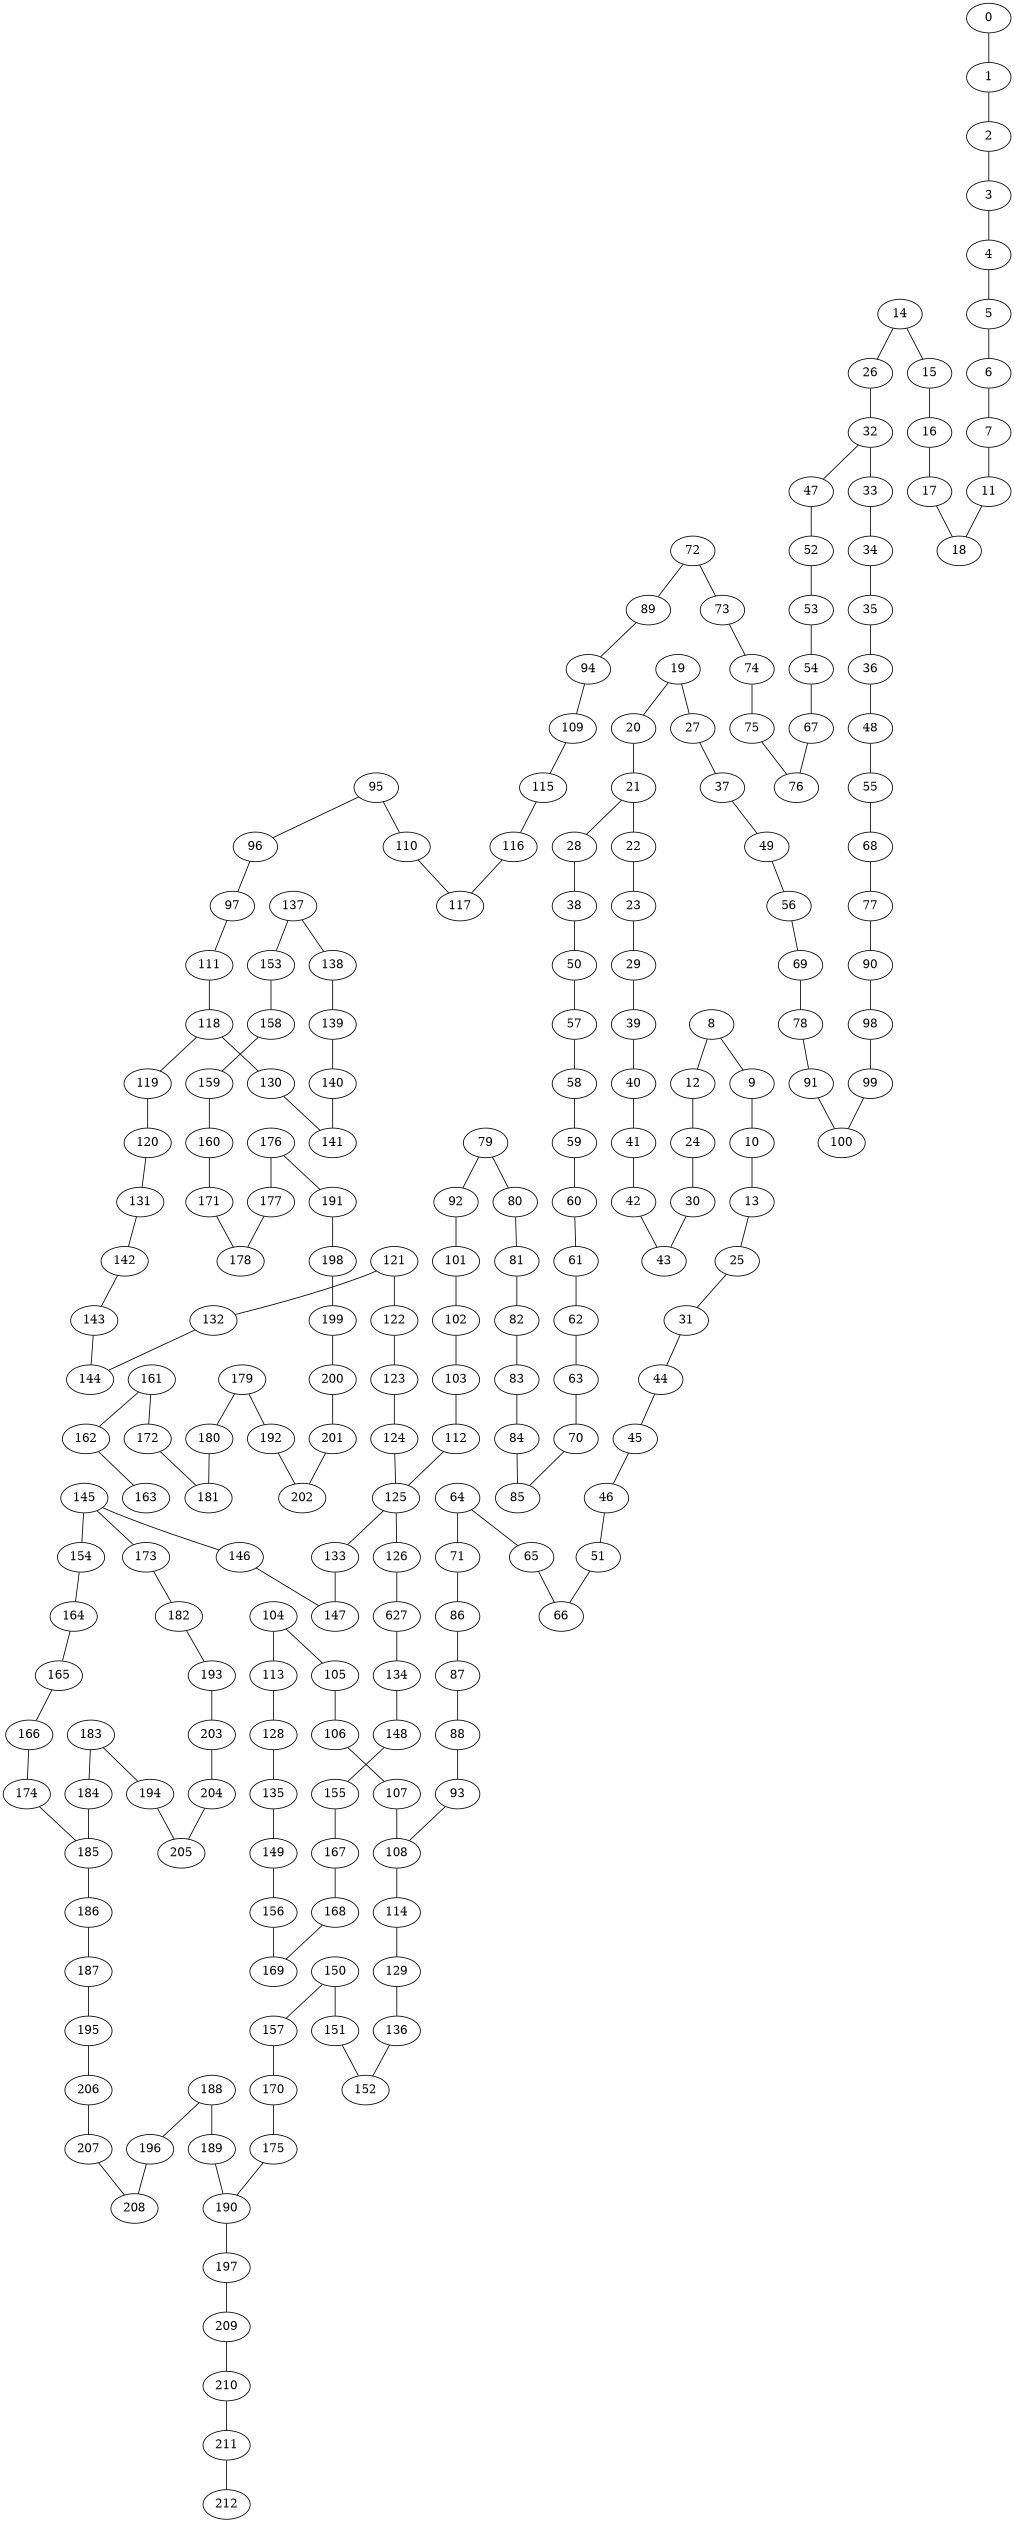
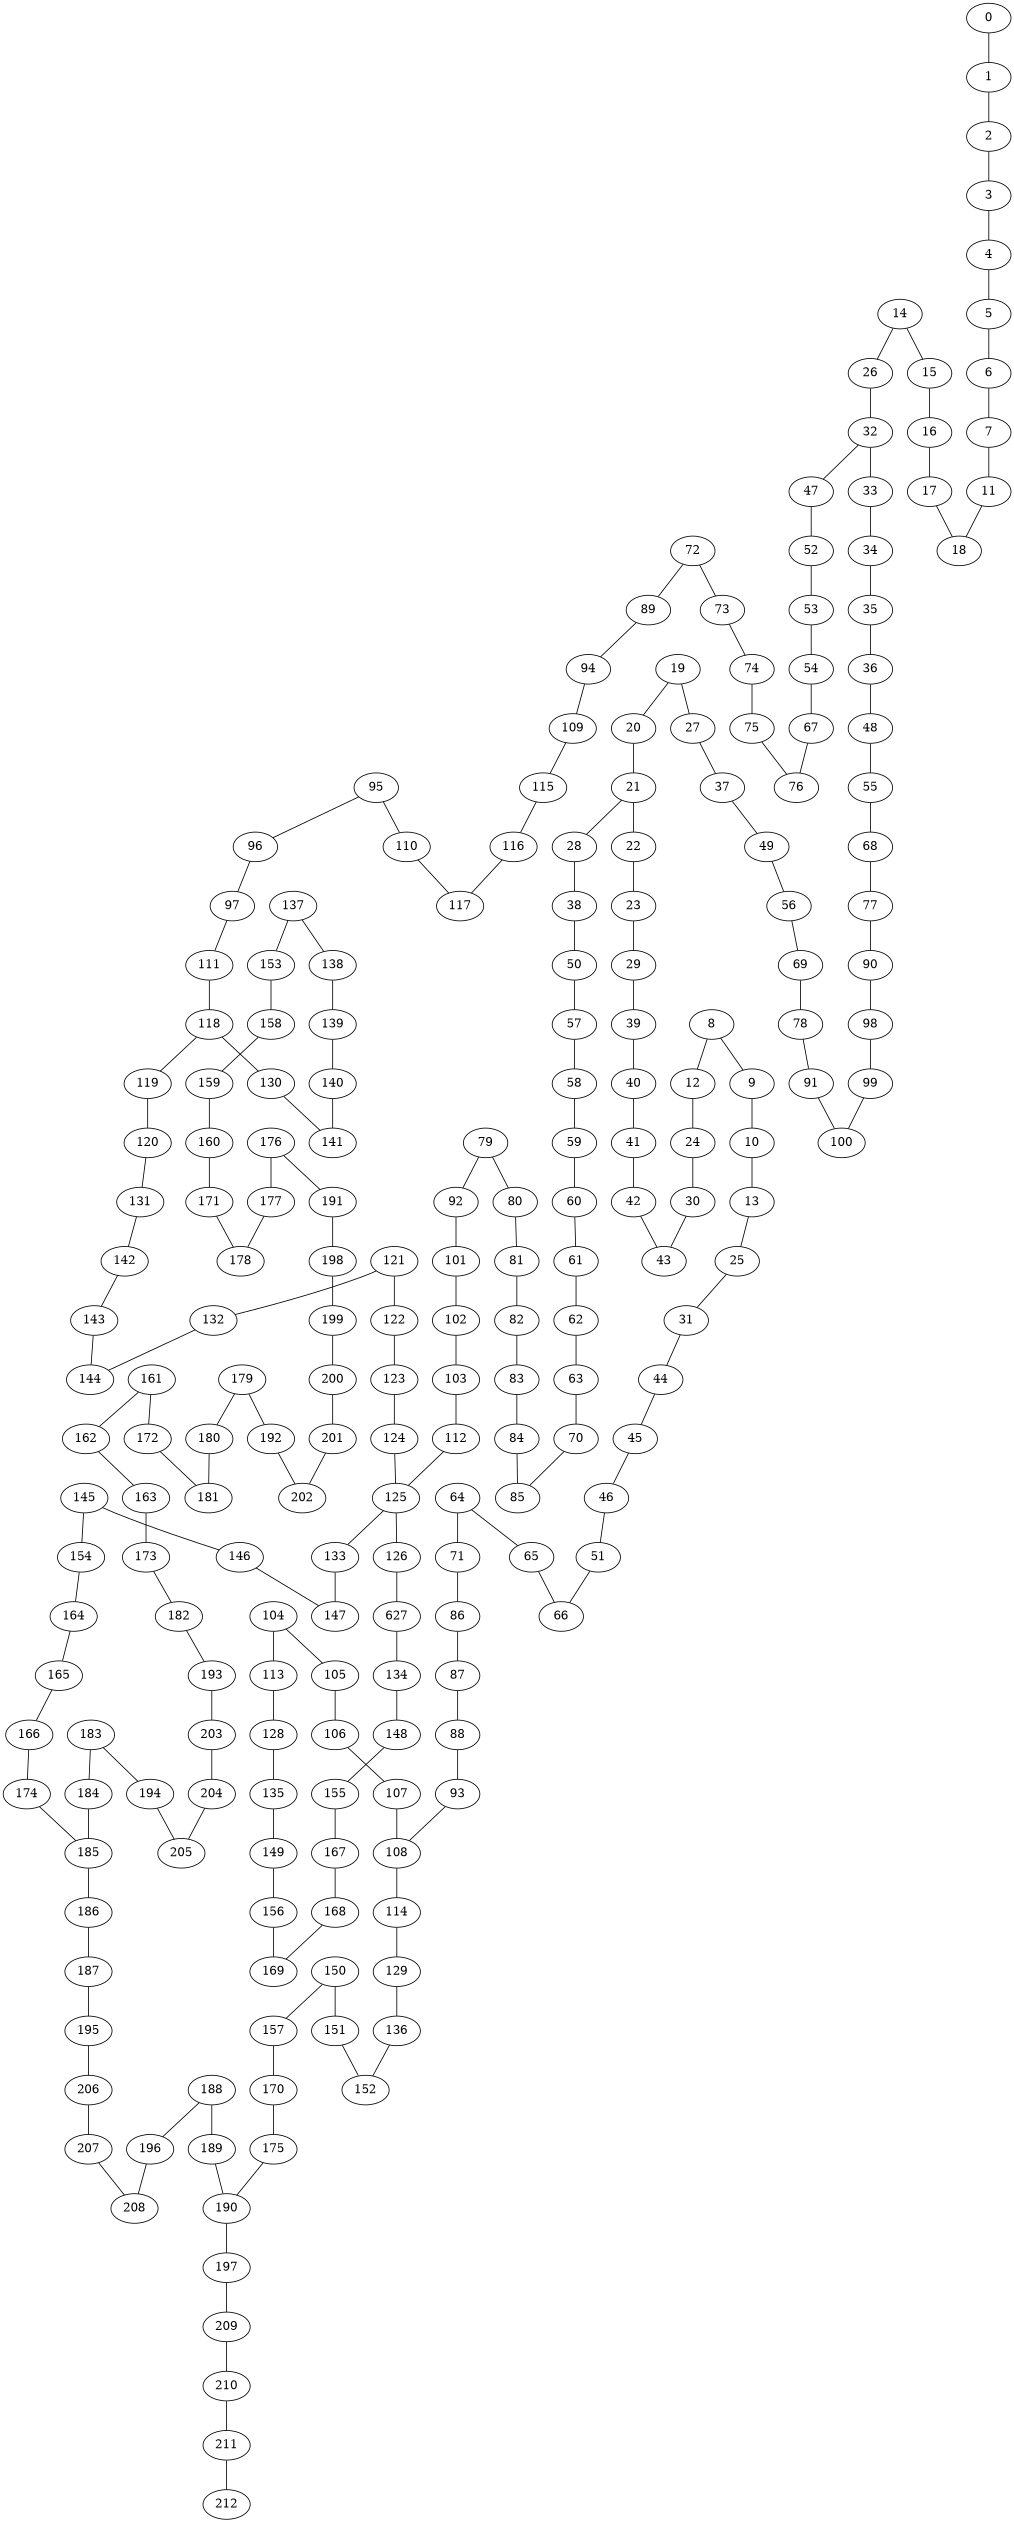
(115, 1528) -> (146, 1531)
